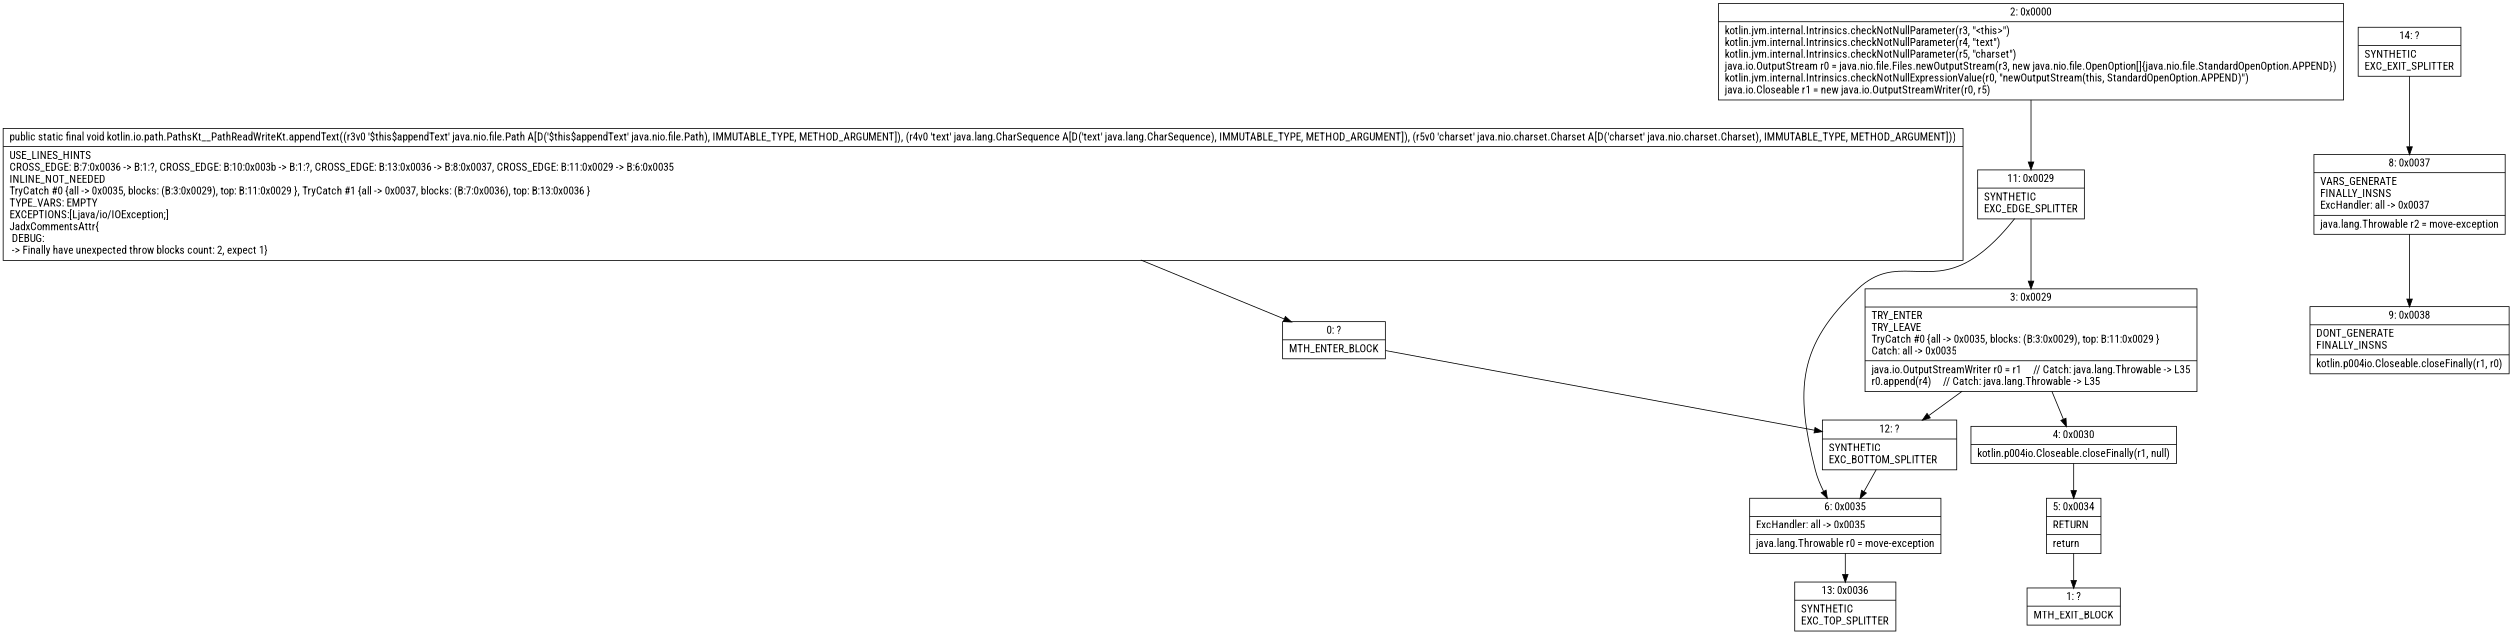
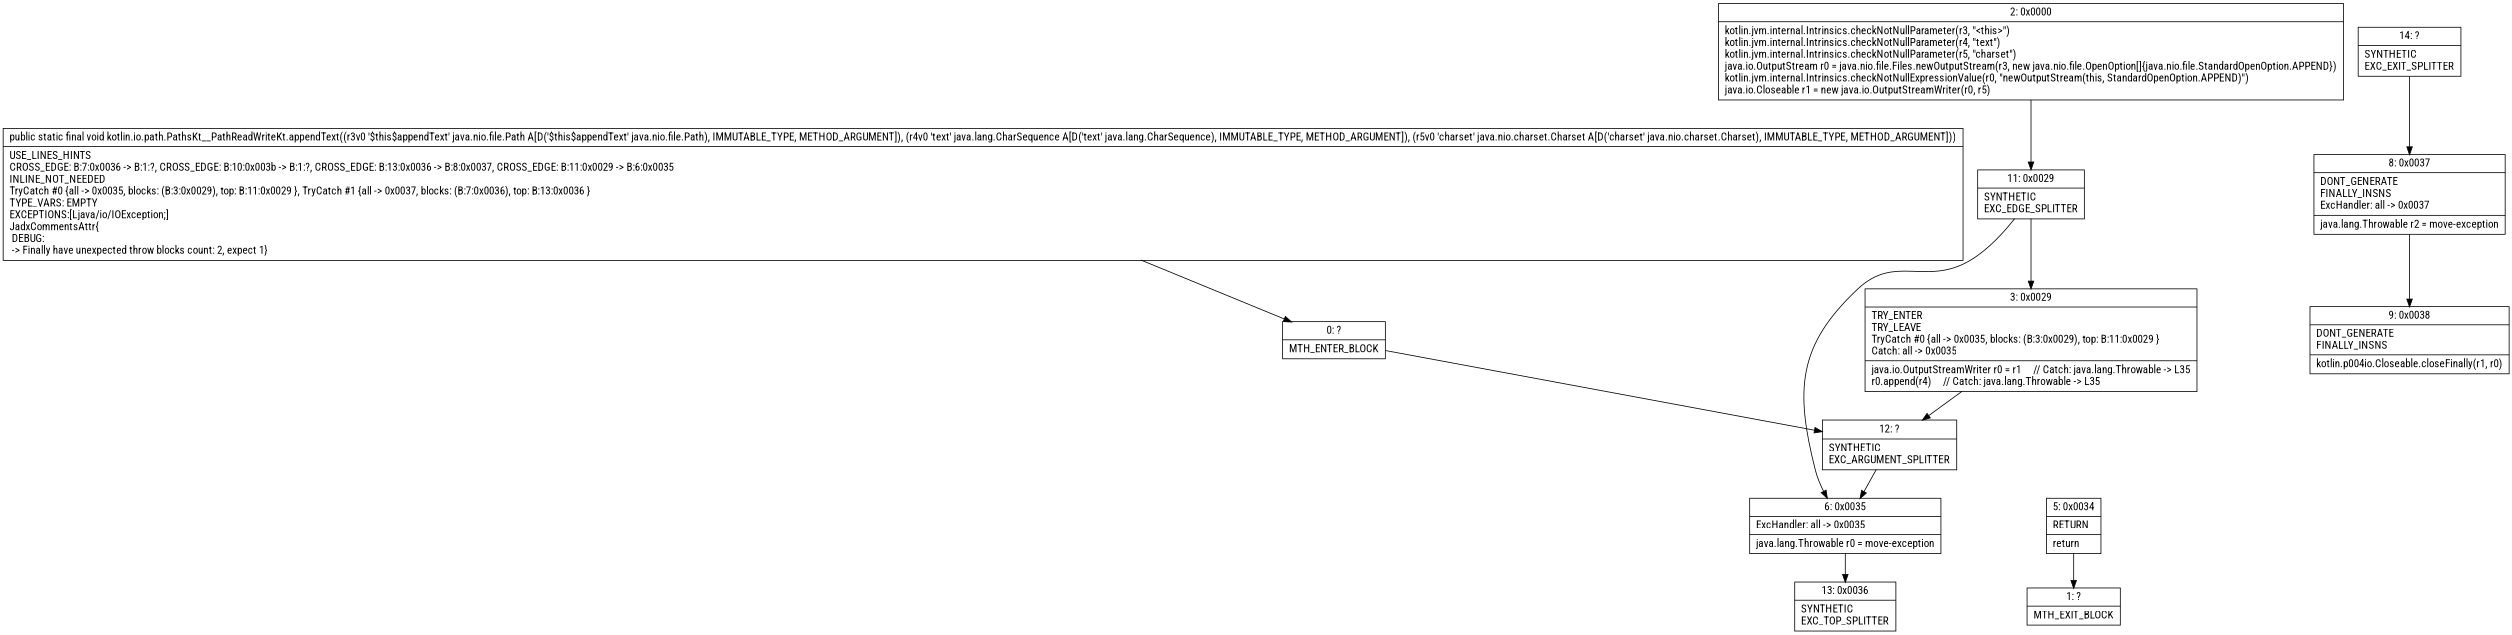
(2359, 182) -> (2359, 182)
(2074, 445) -> none
(1883, 460) -> (1890, 460)
